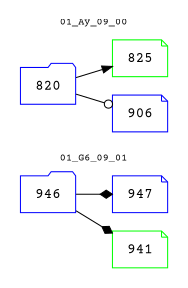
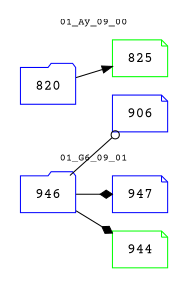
(90, 98) -> (91, 157)
(140, 249) -> (140, 249)
